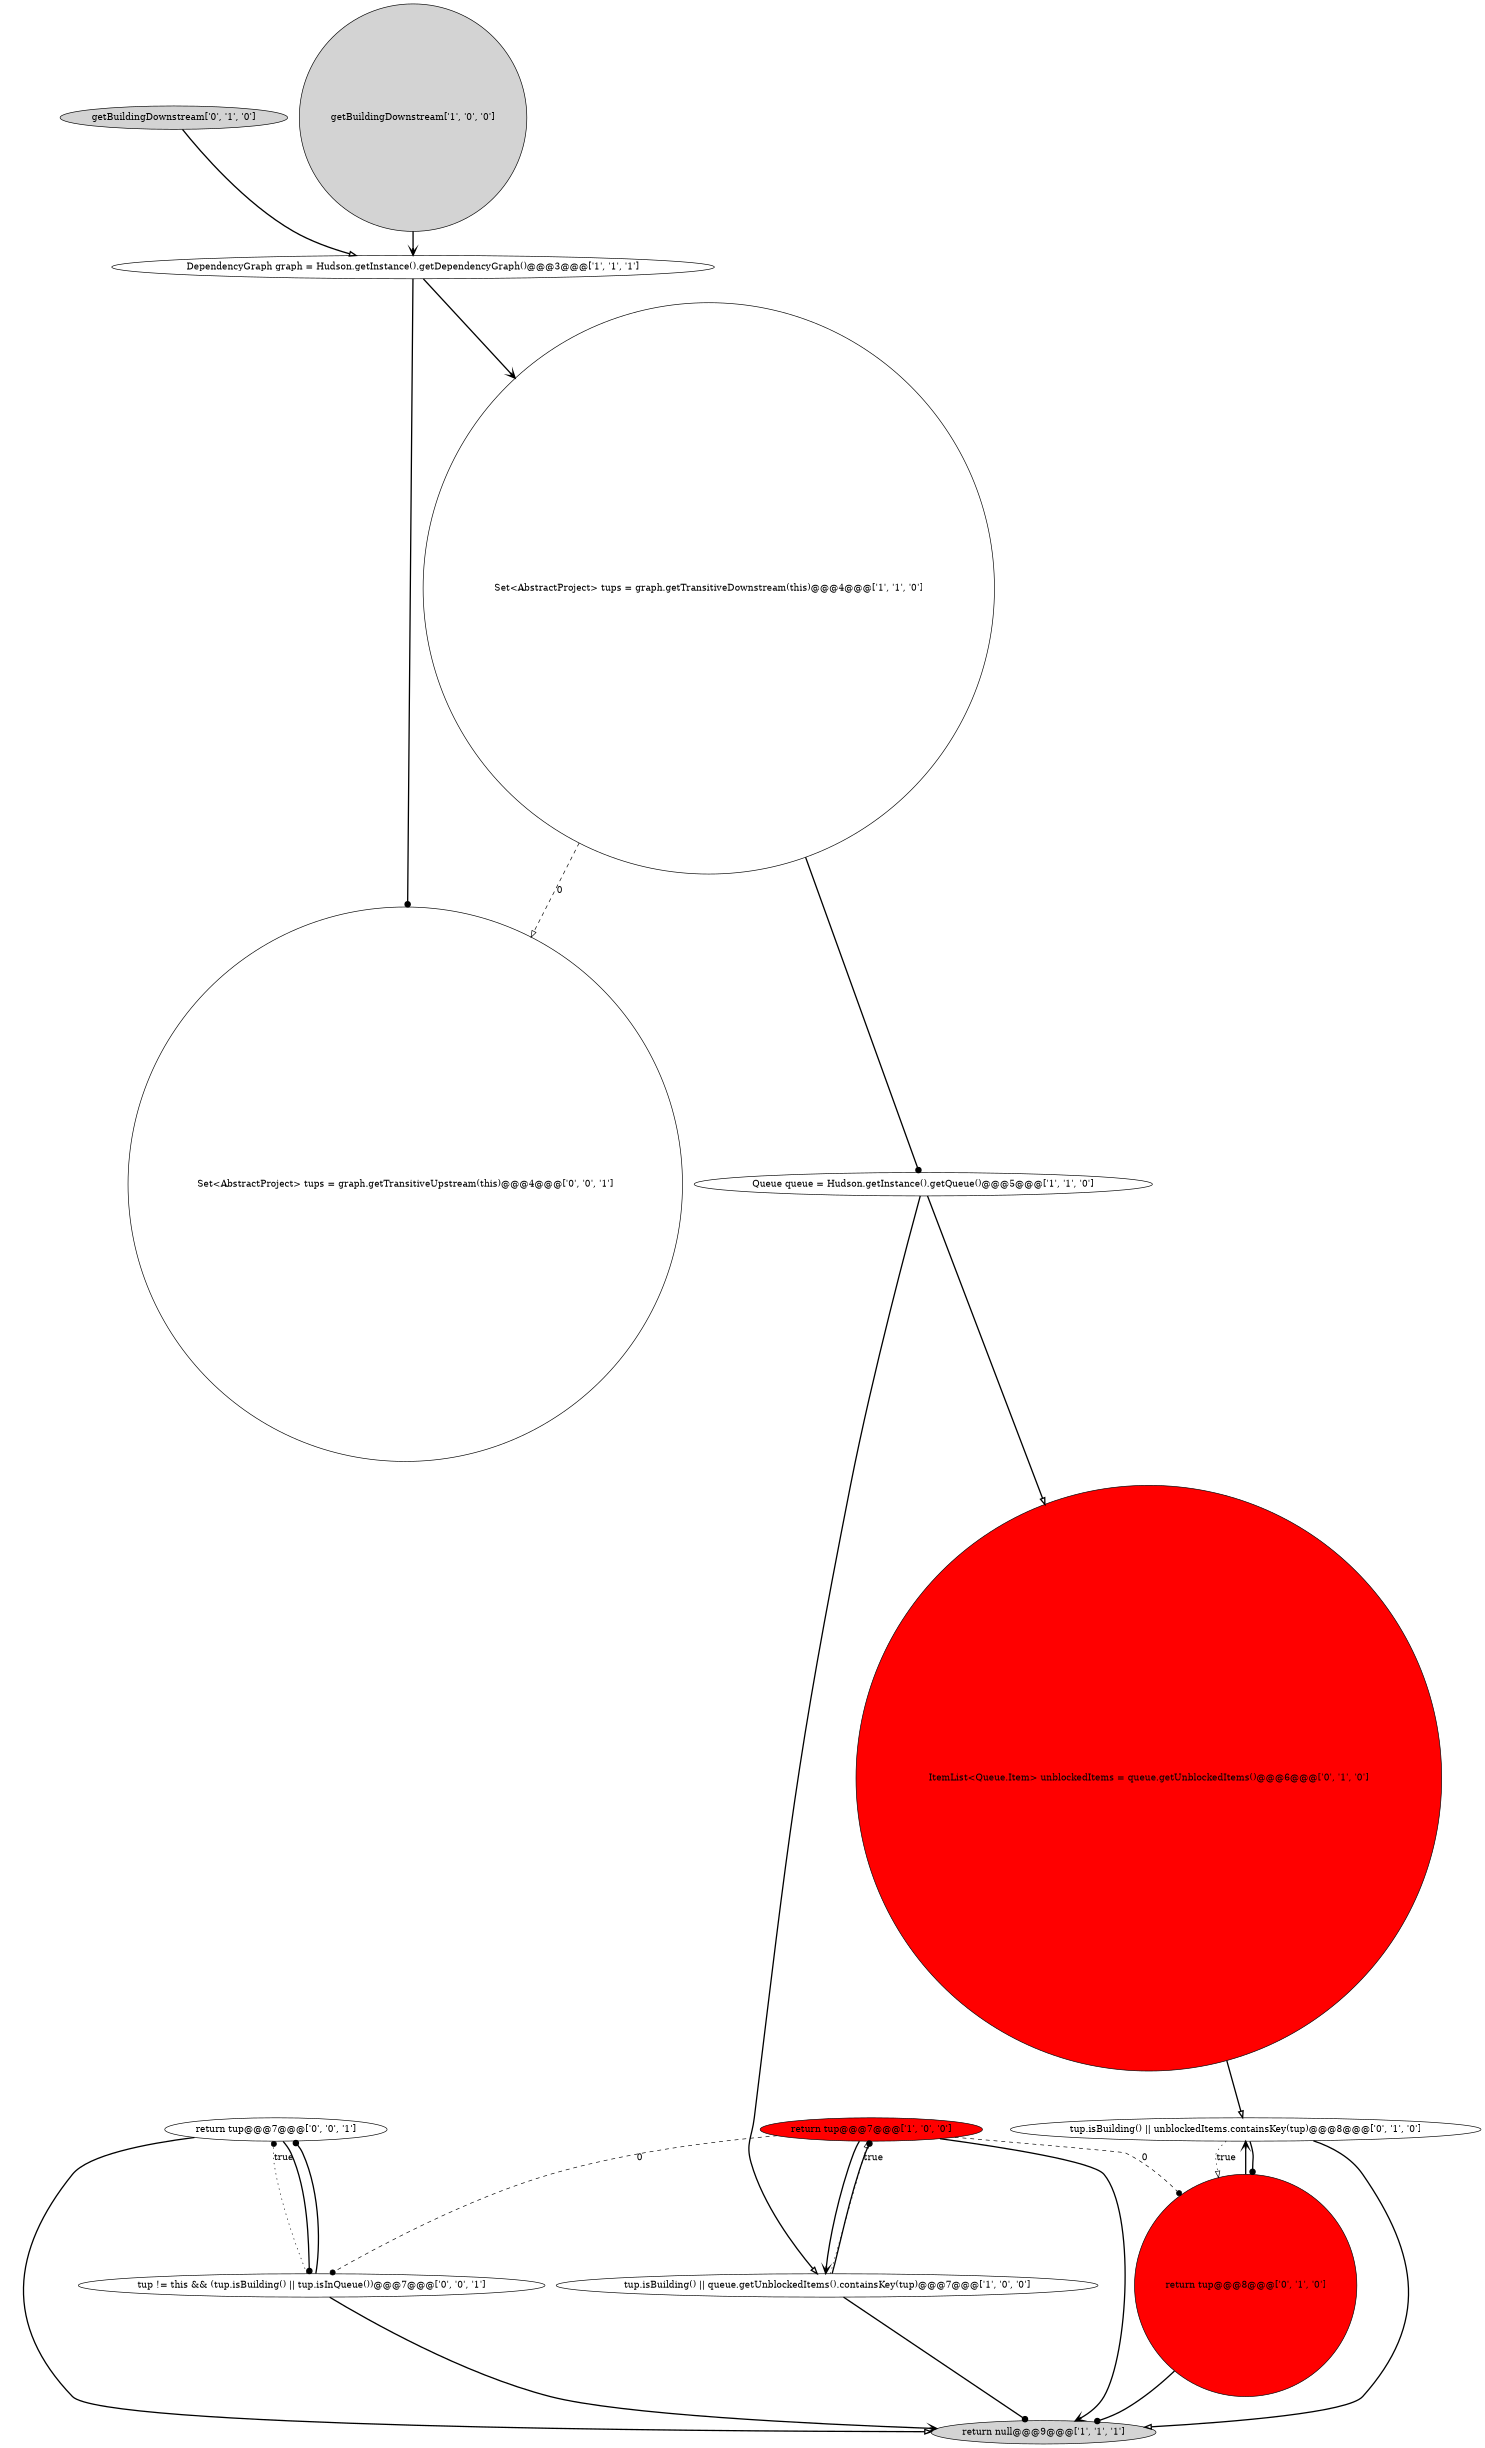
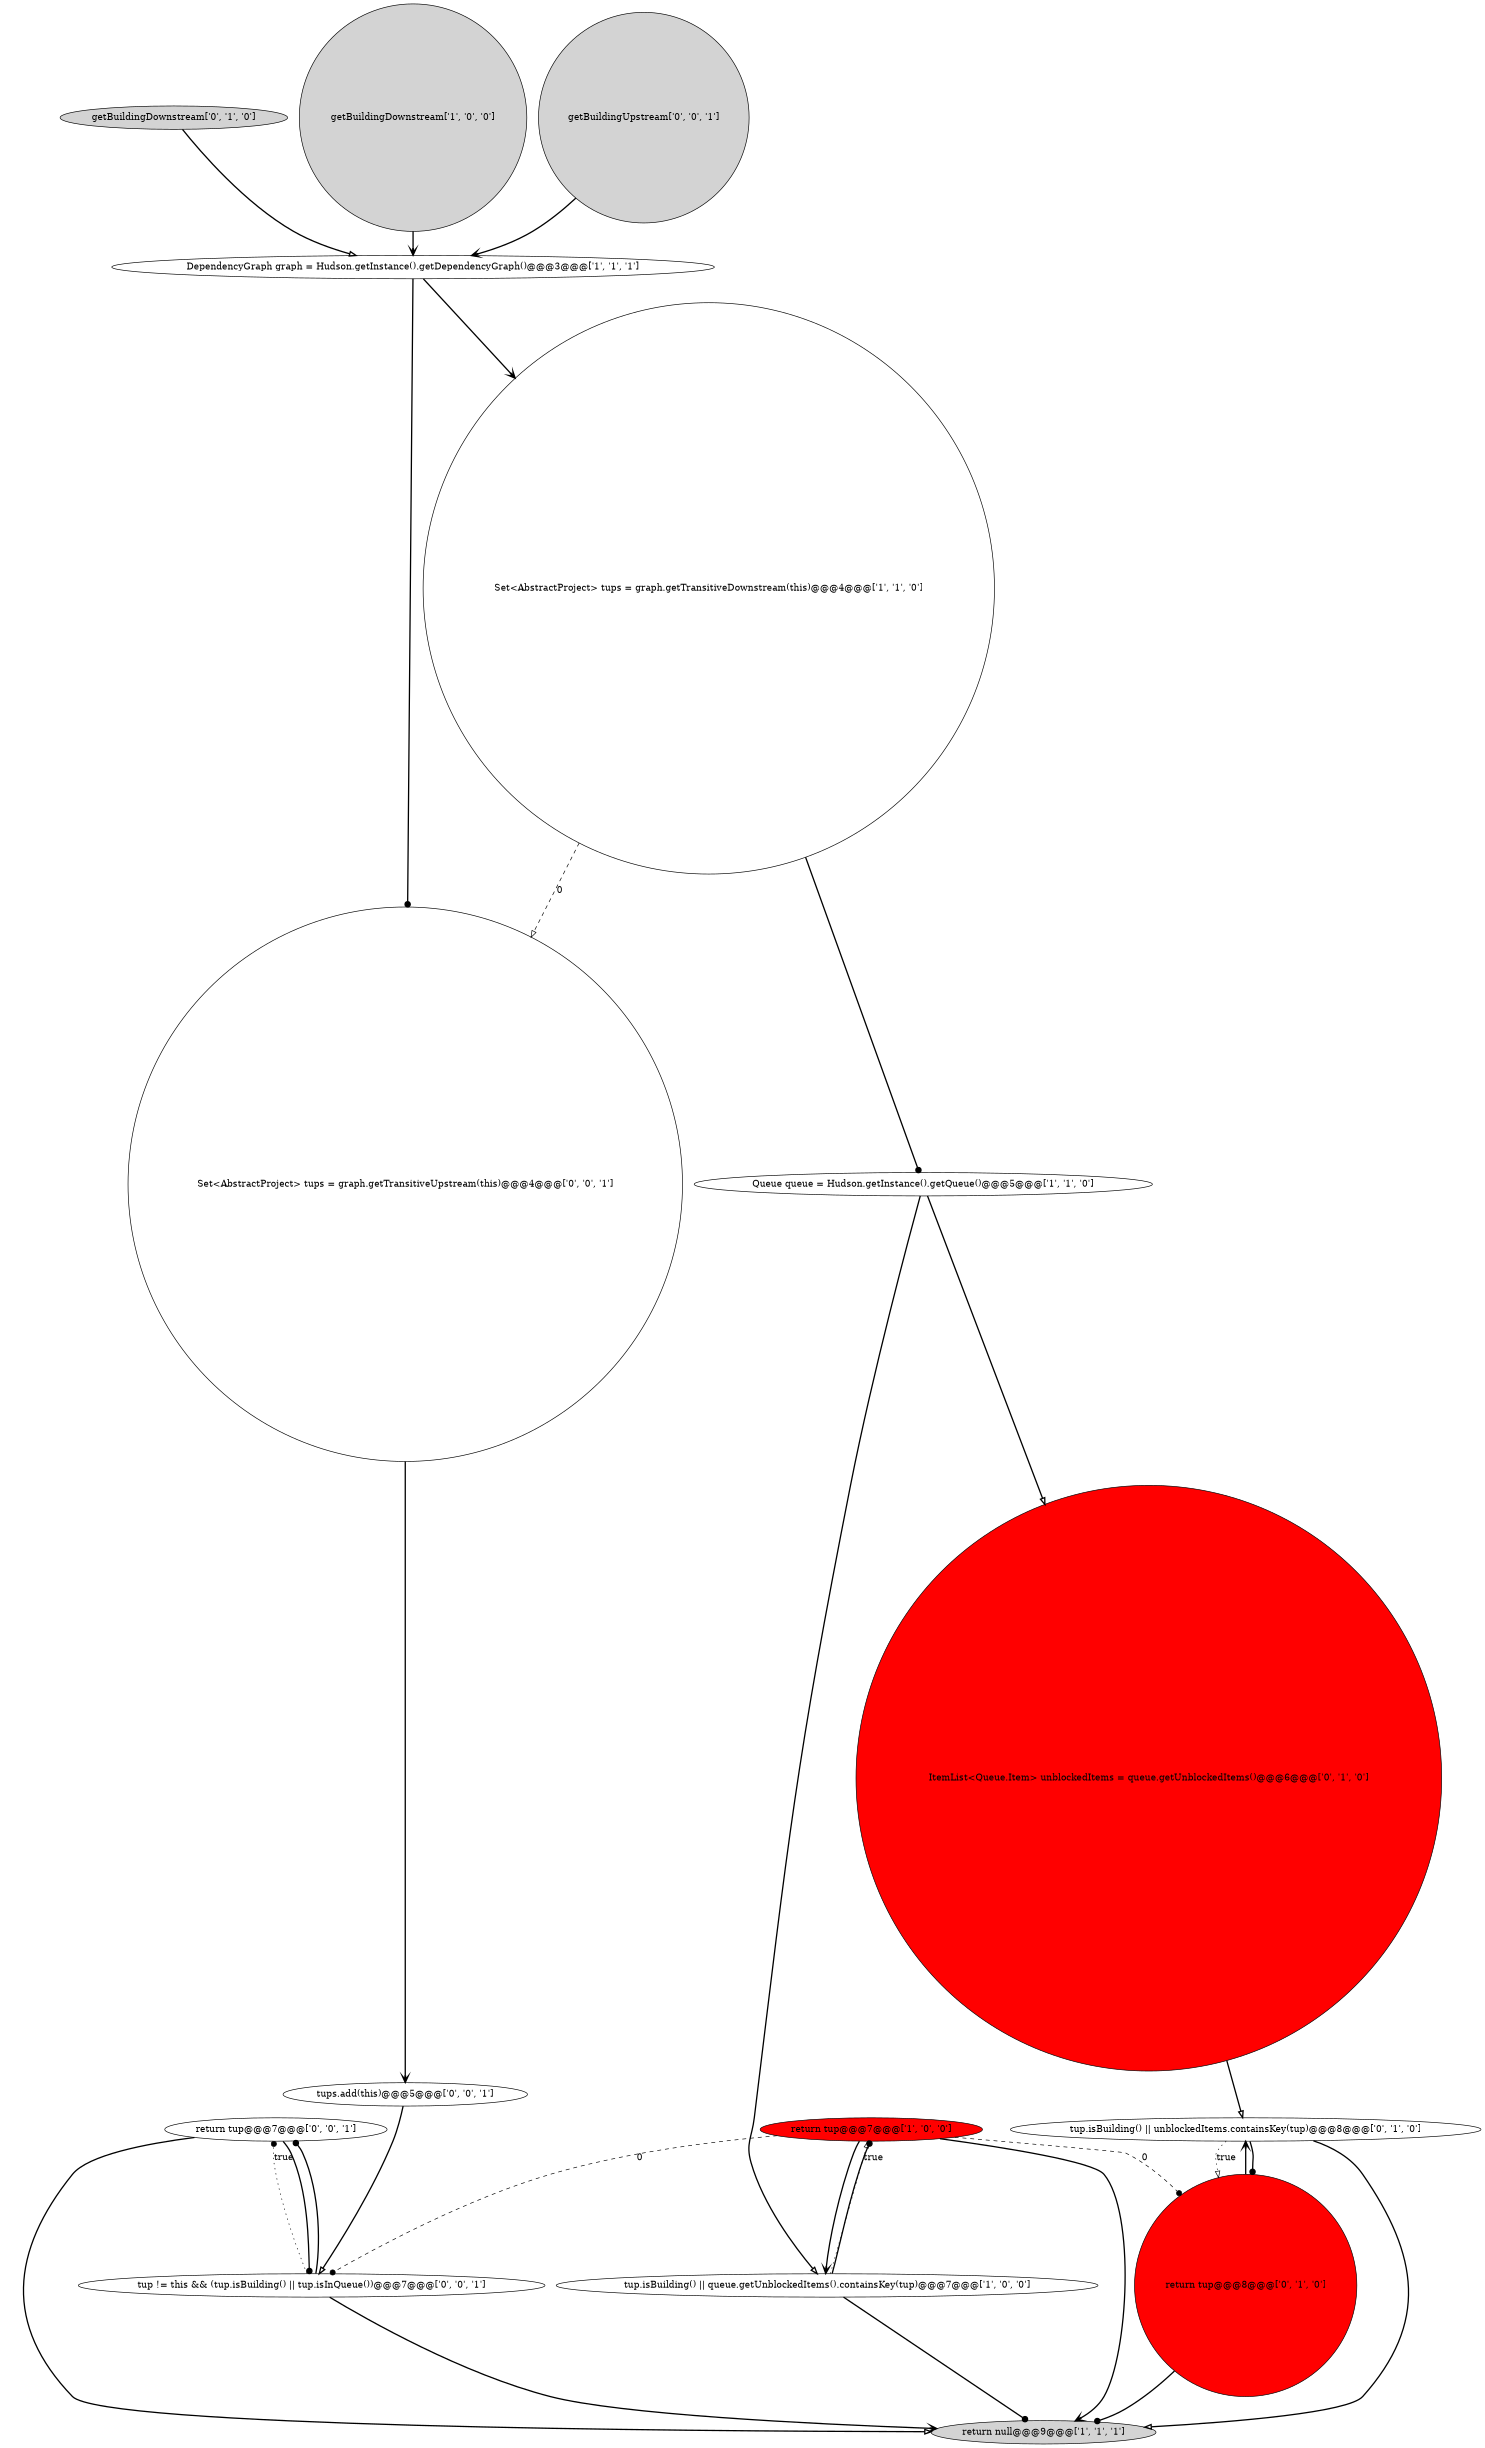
none -> (644, 118)
none -> (405, 2094)
